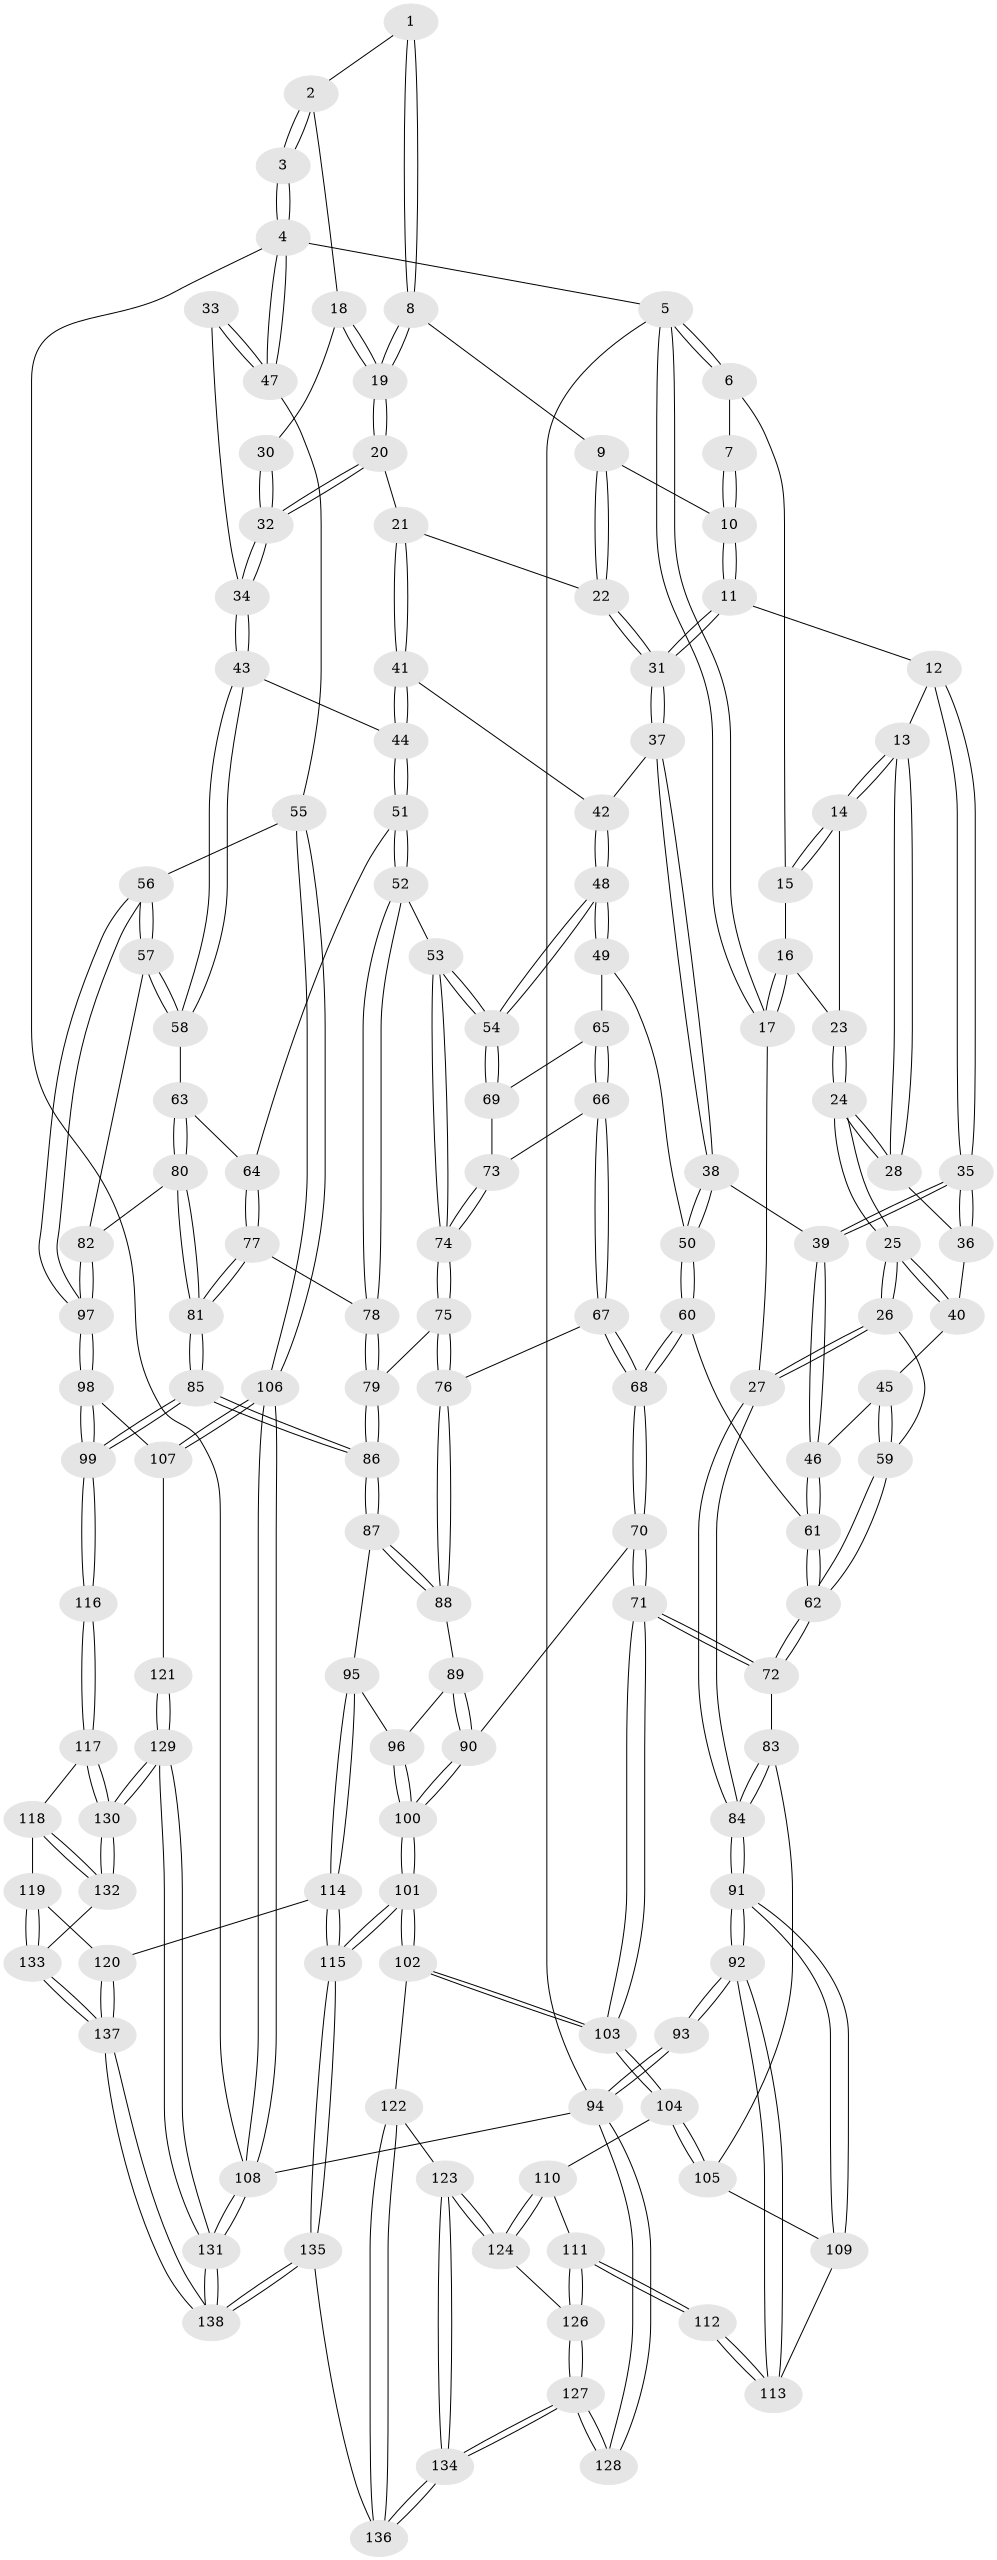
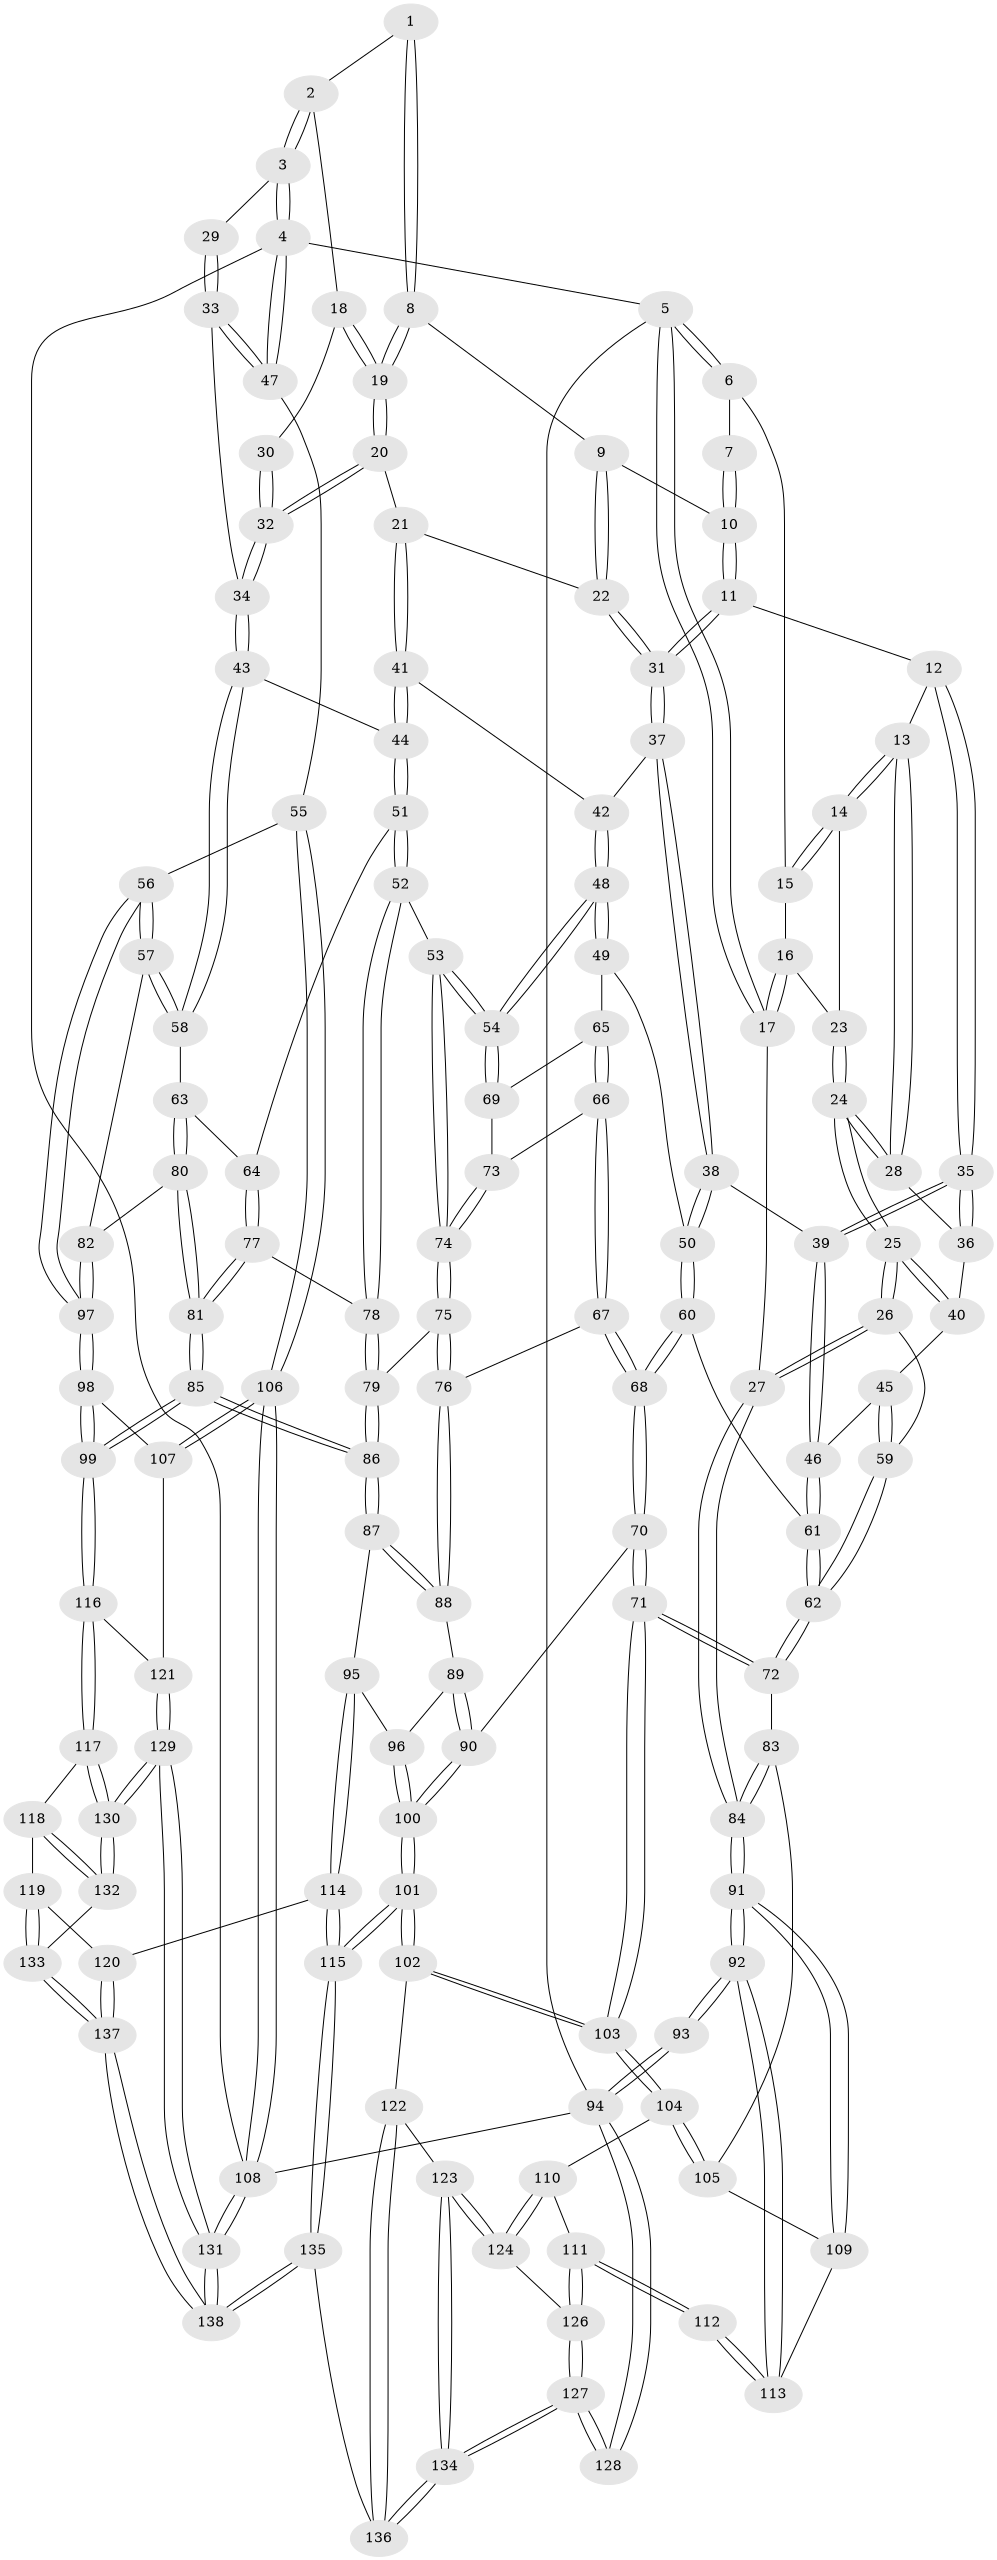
none -> (211, 238)
none -> (126, 1640)
